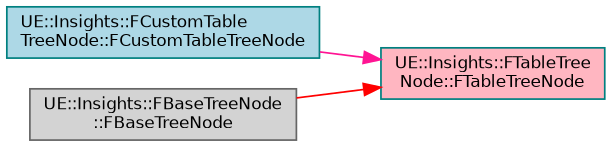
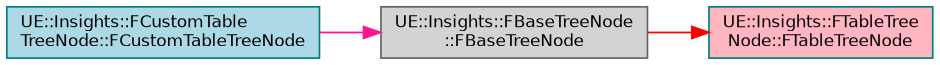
(342, 55) -> (342, 32)
